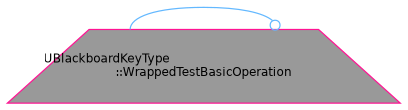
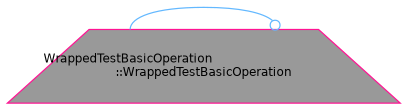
(204, 66) -> (204, 66)
